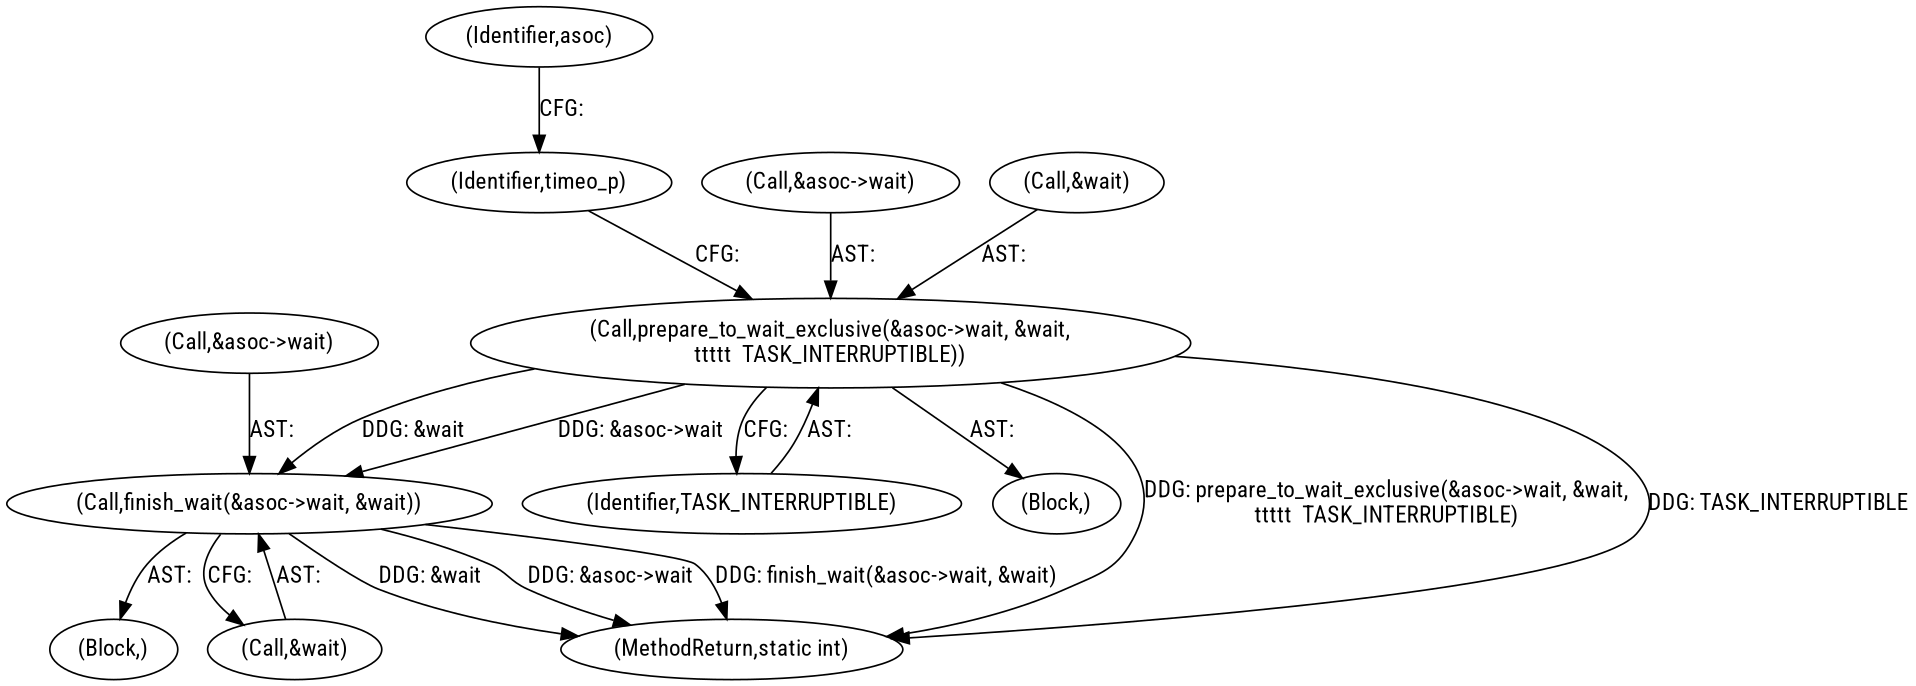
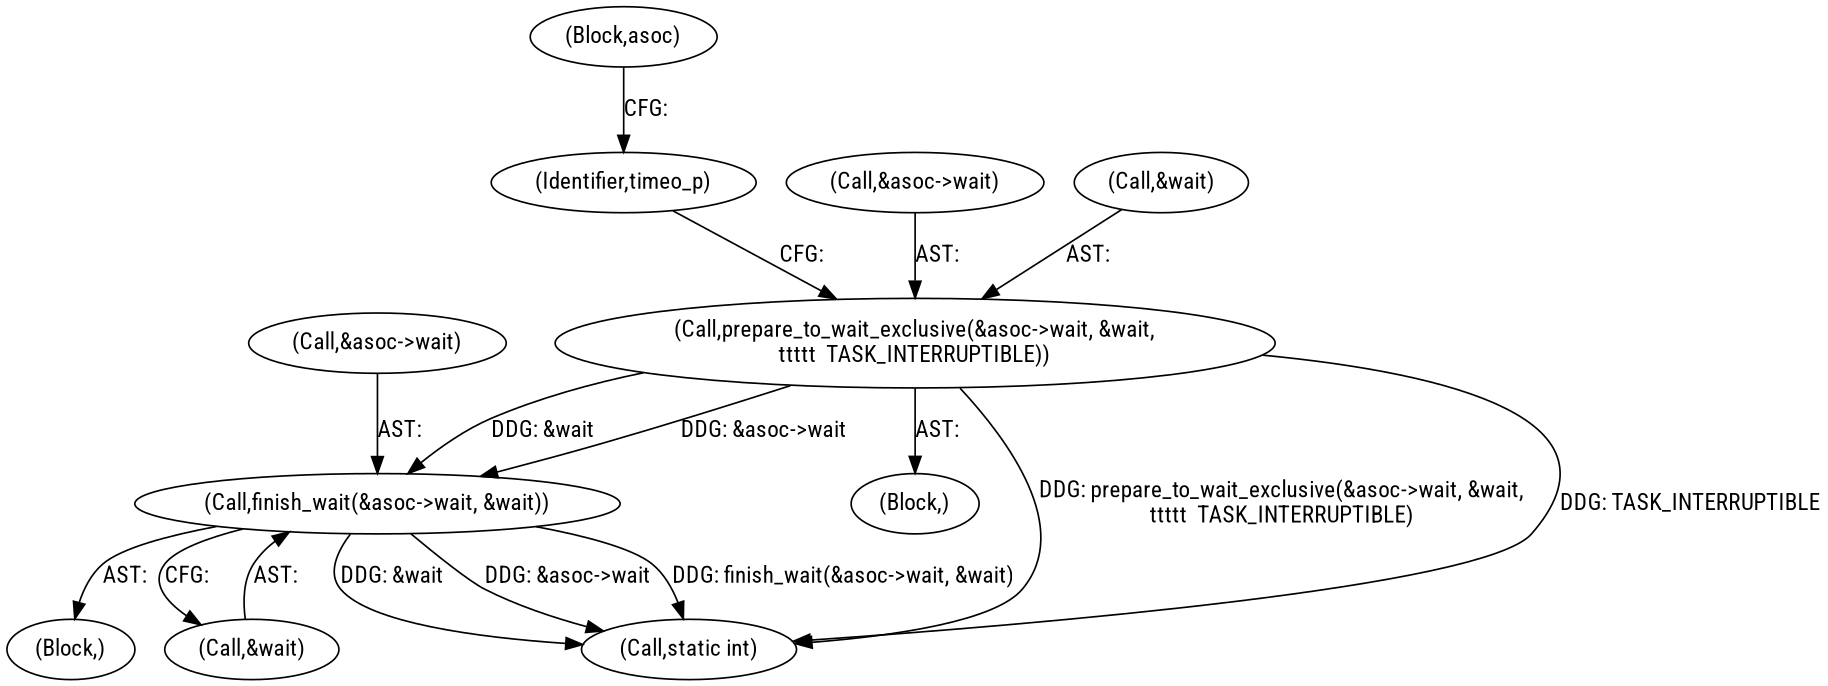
(539, 37) -> (624, 37)
(742, 504) -> none
(732, 649) -> (689, 649)
